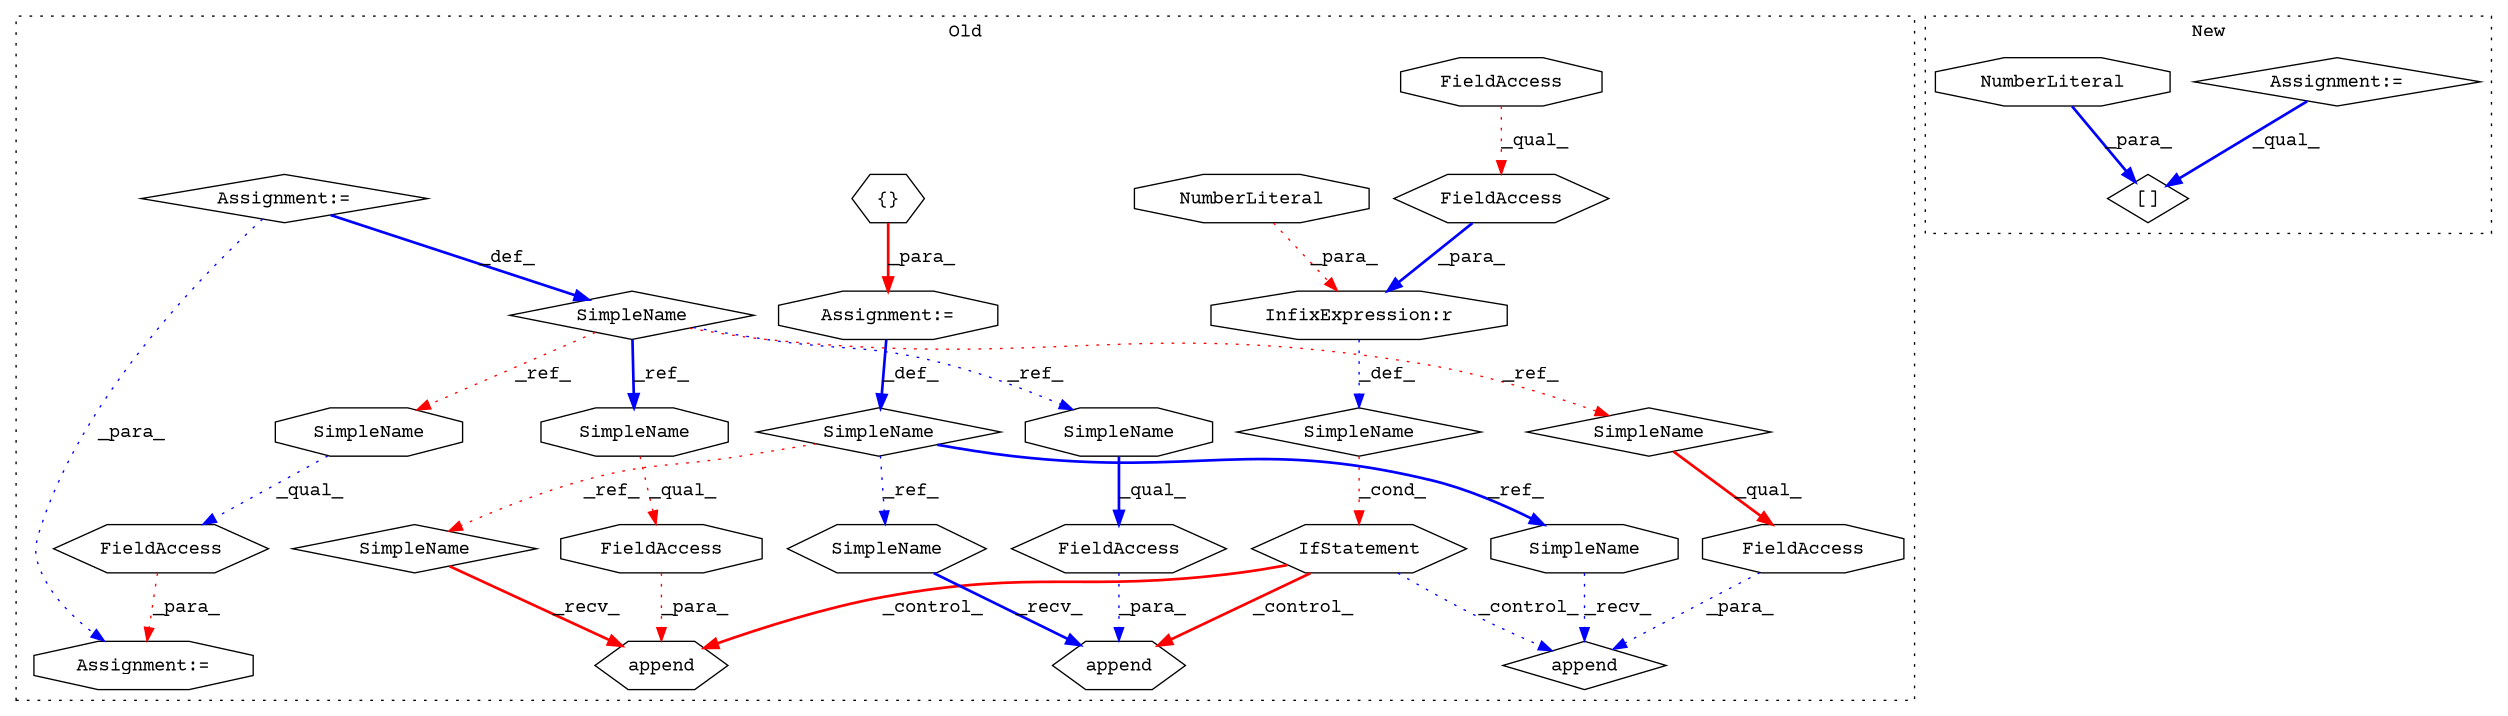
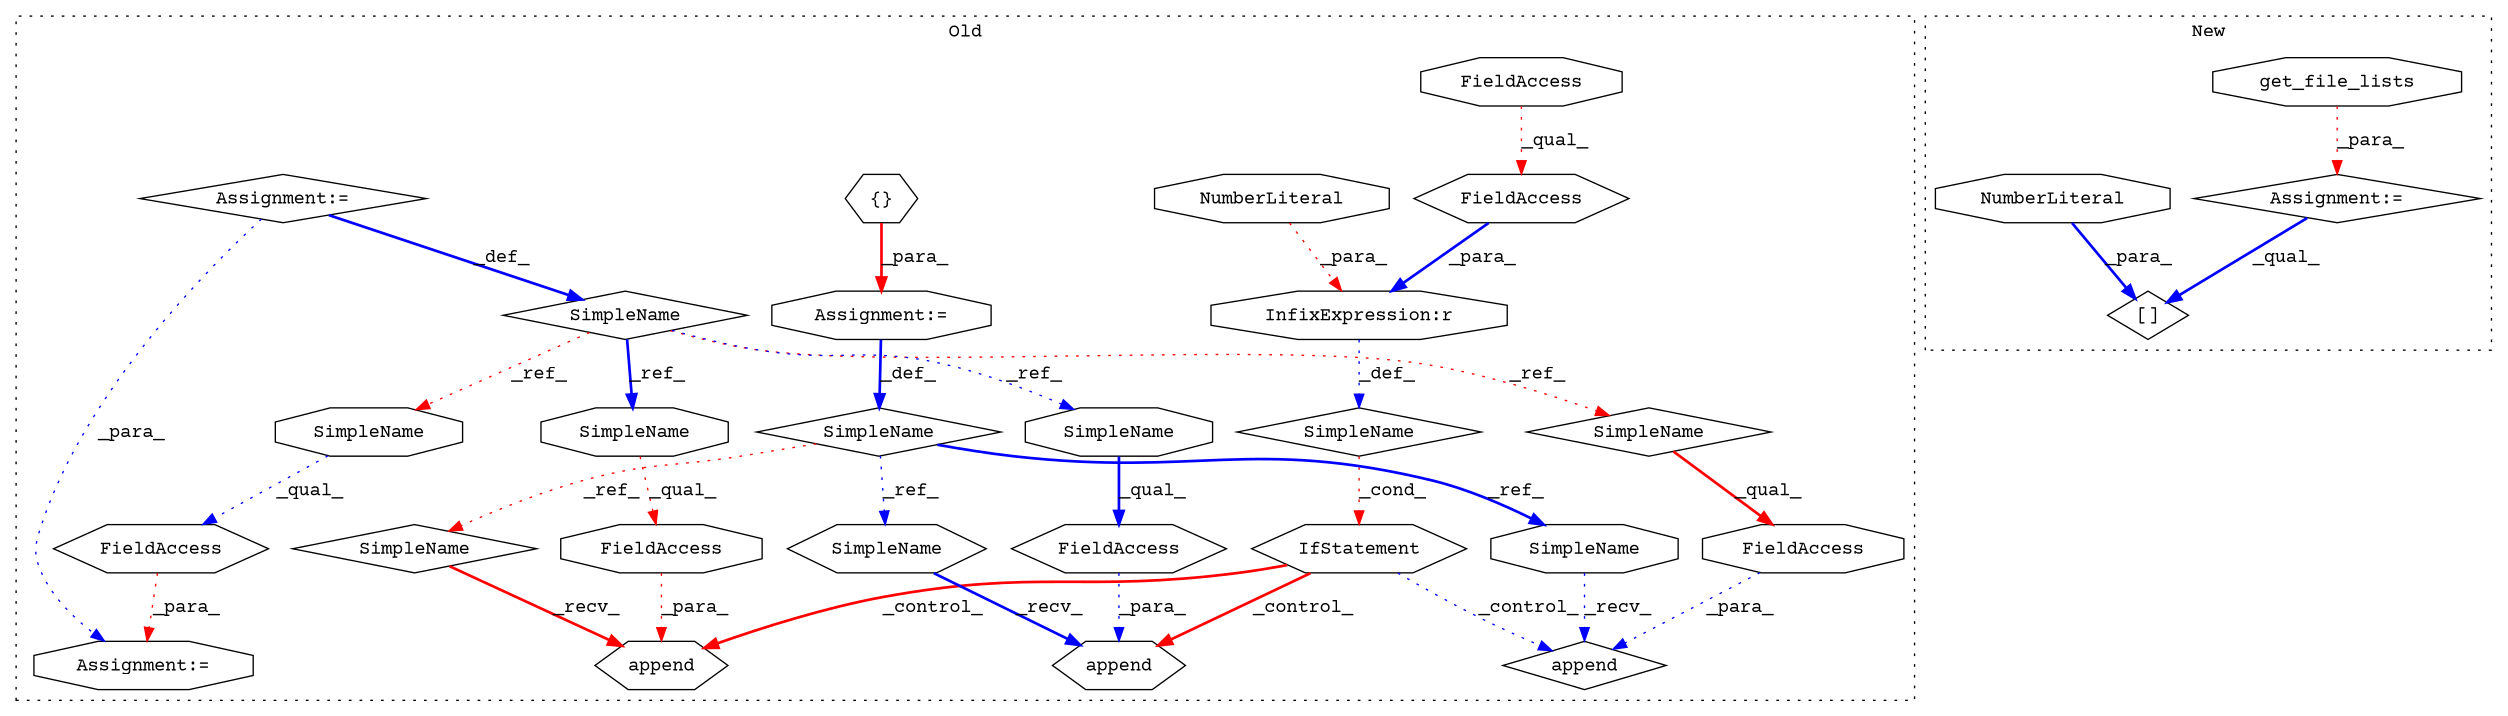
none -> (2337, 82)
